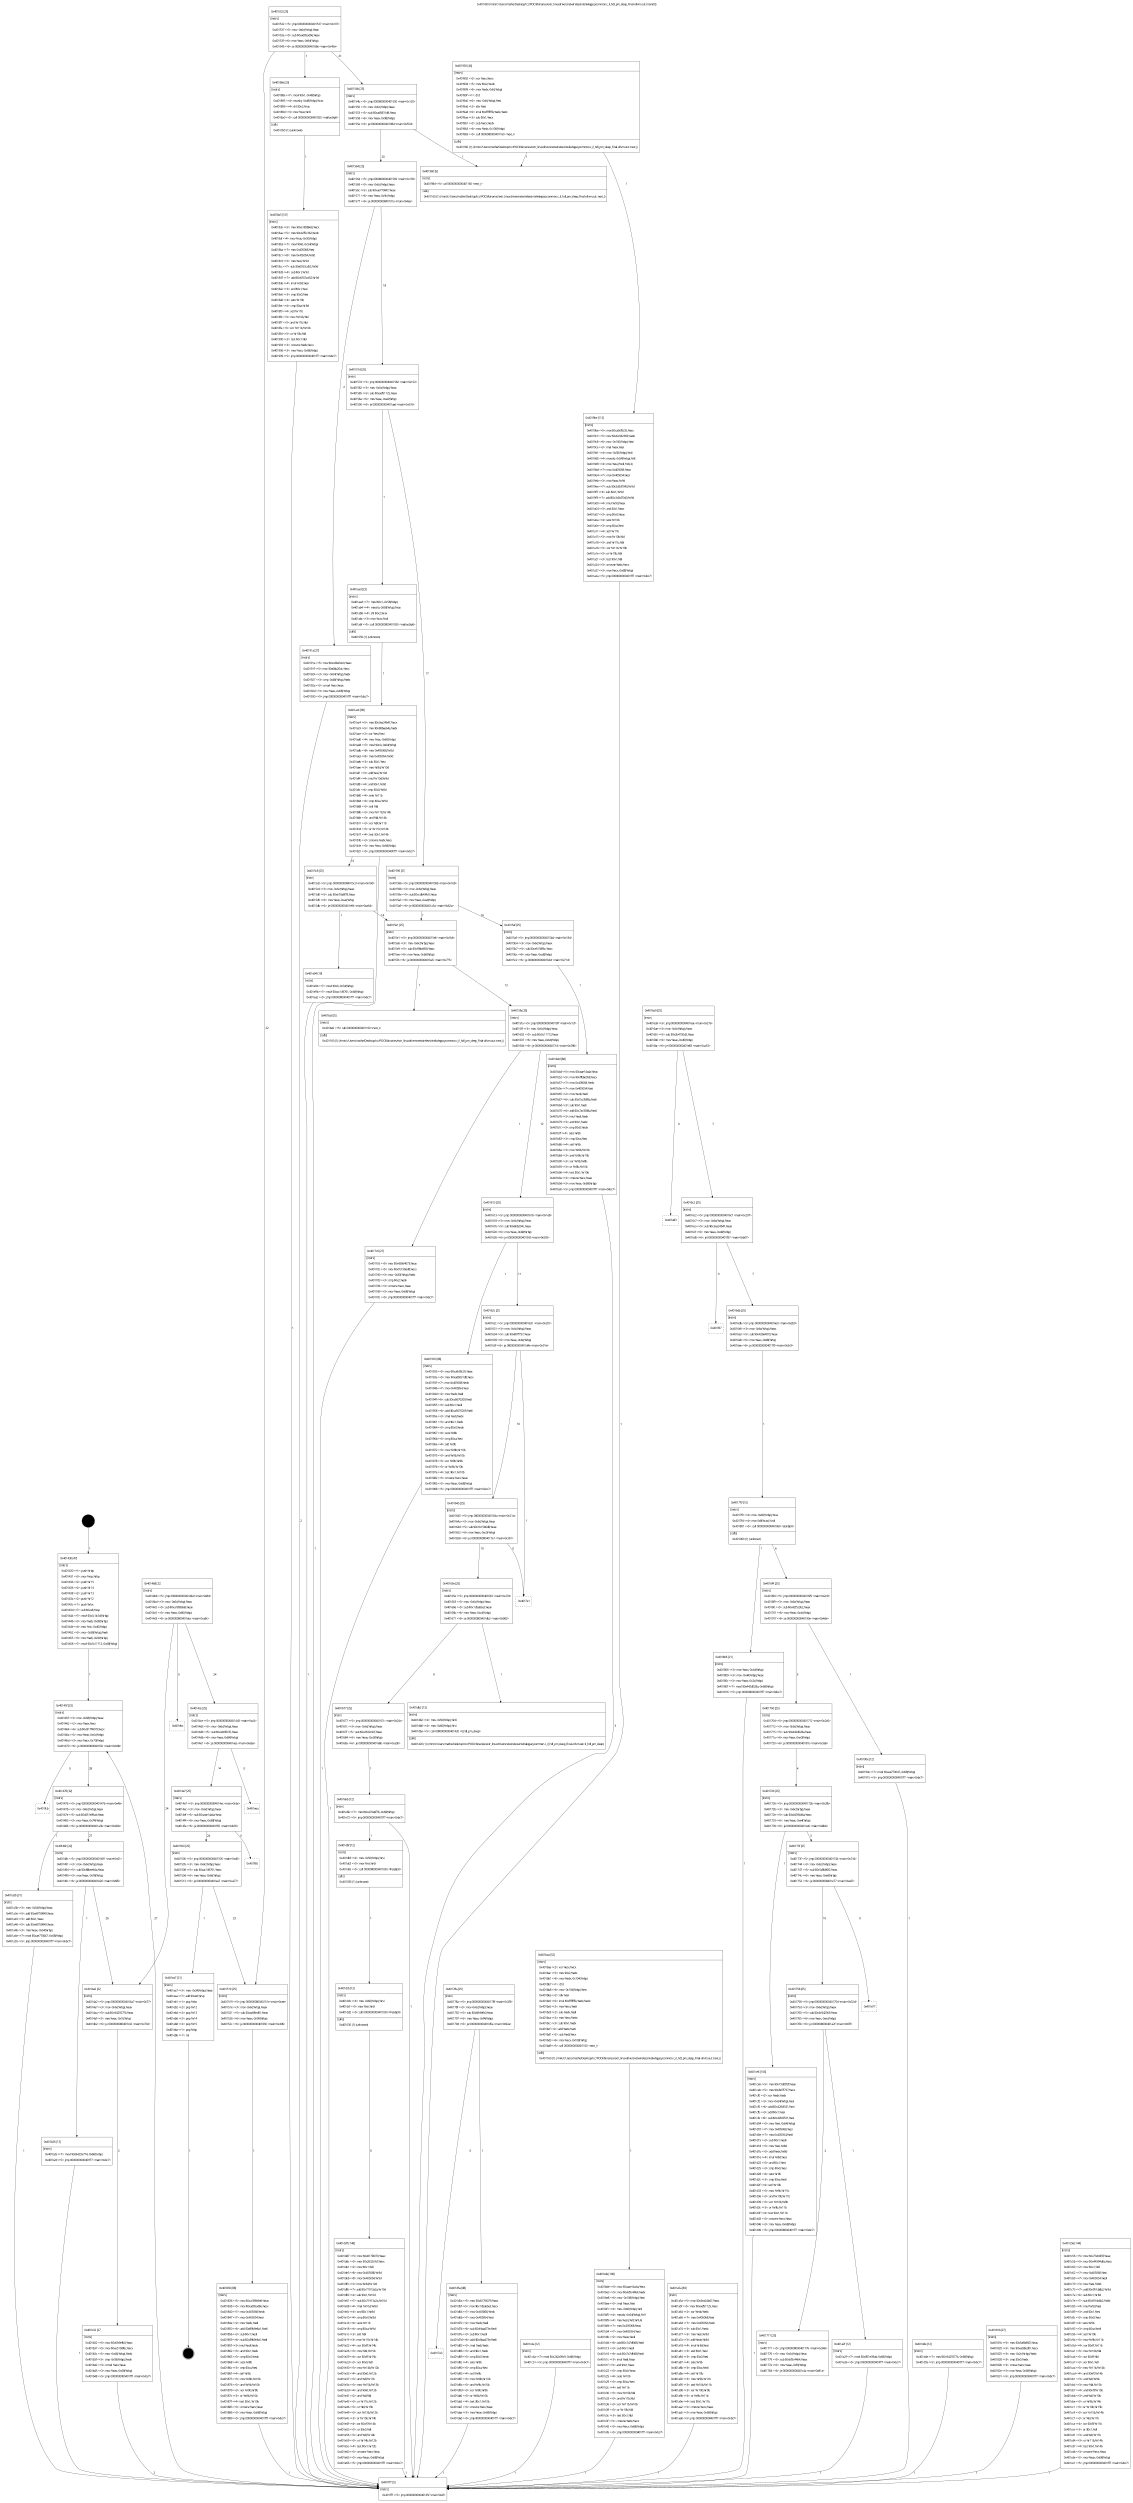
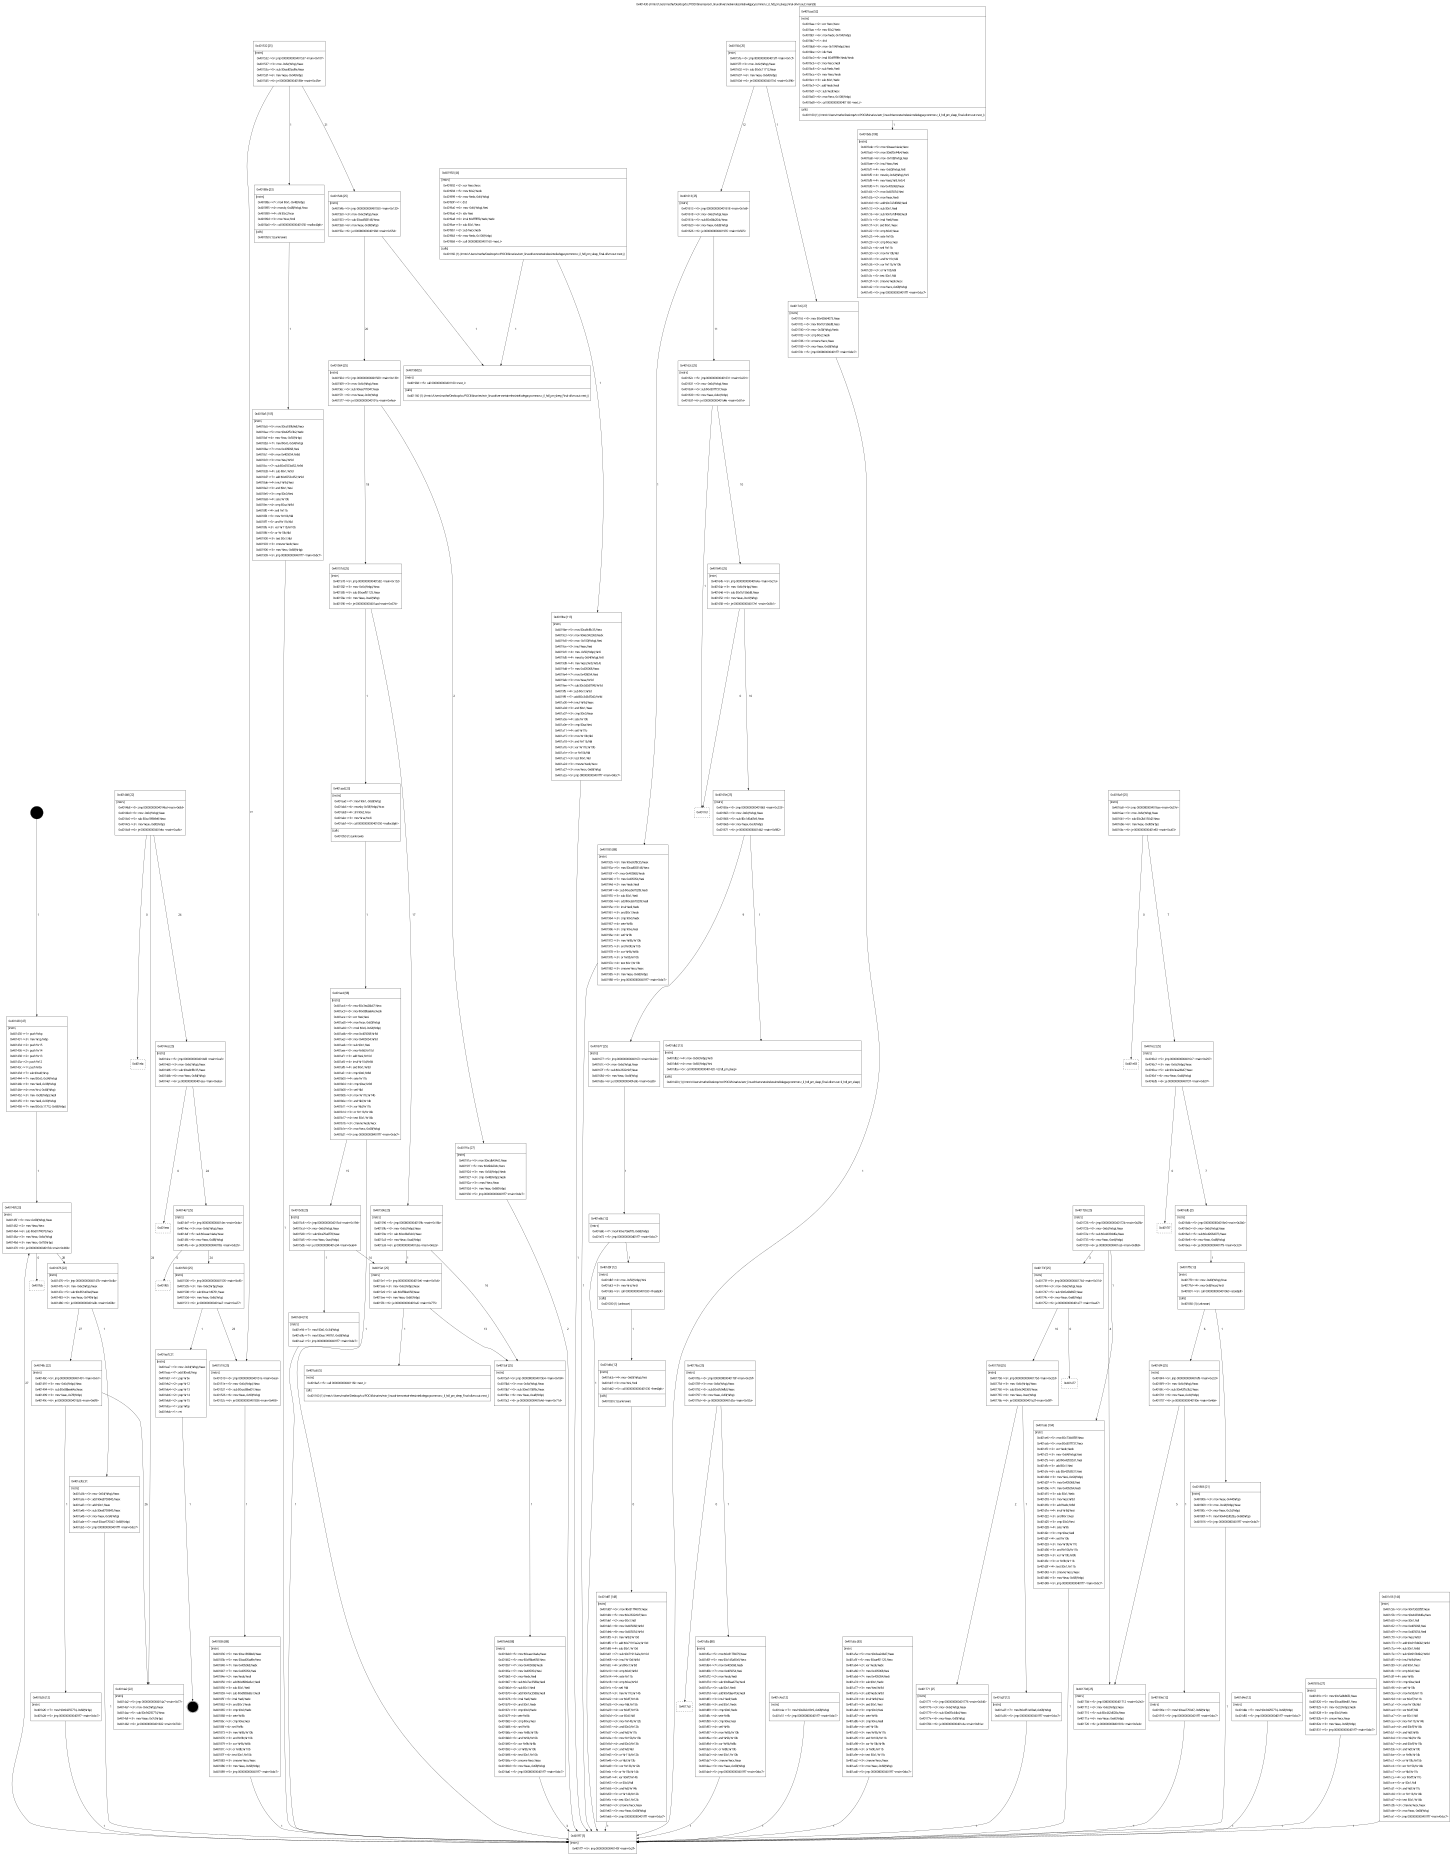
(481, 985) -> (467, 1336)
(796, 1767) -> (1109, 1467)
(117, 2353) -> none
(540, 2479) -> none
